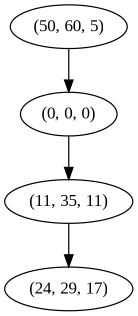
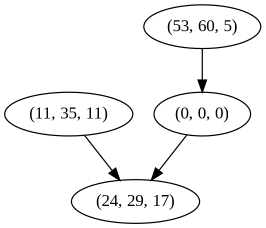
(69, 27) -> (202, 27)
(69, 152) -> (173, 153)
